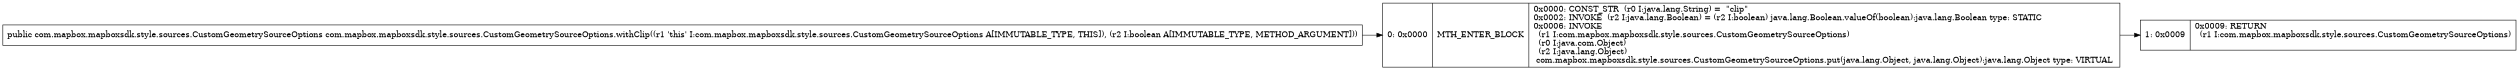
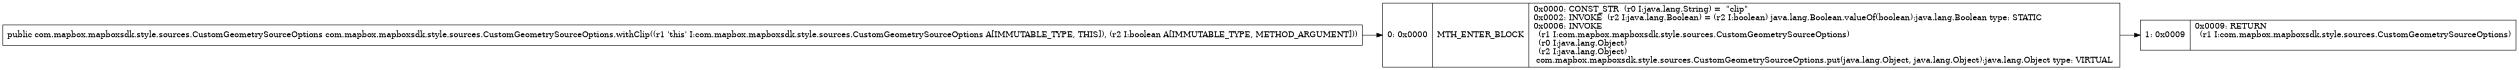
(1580, 43) -> (1580, 43)
